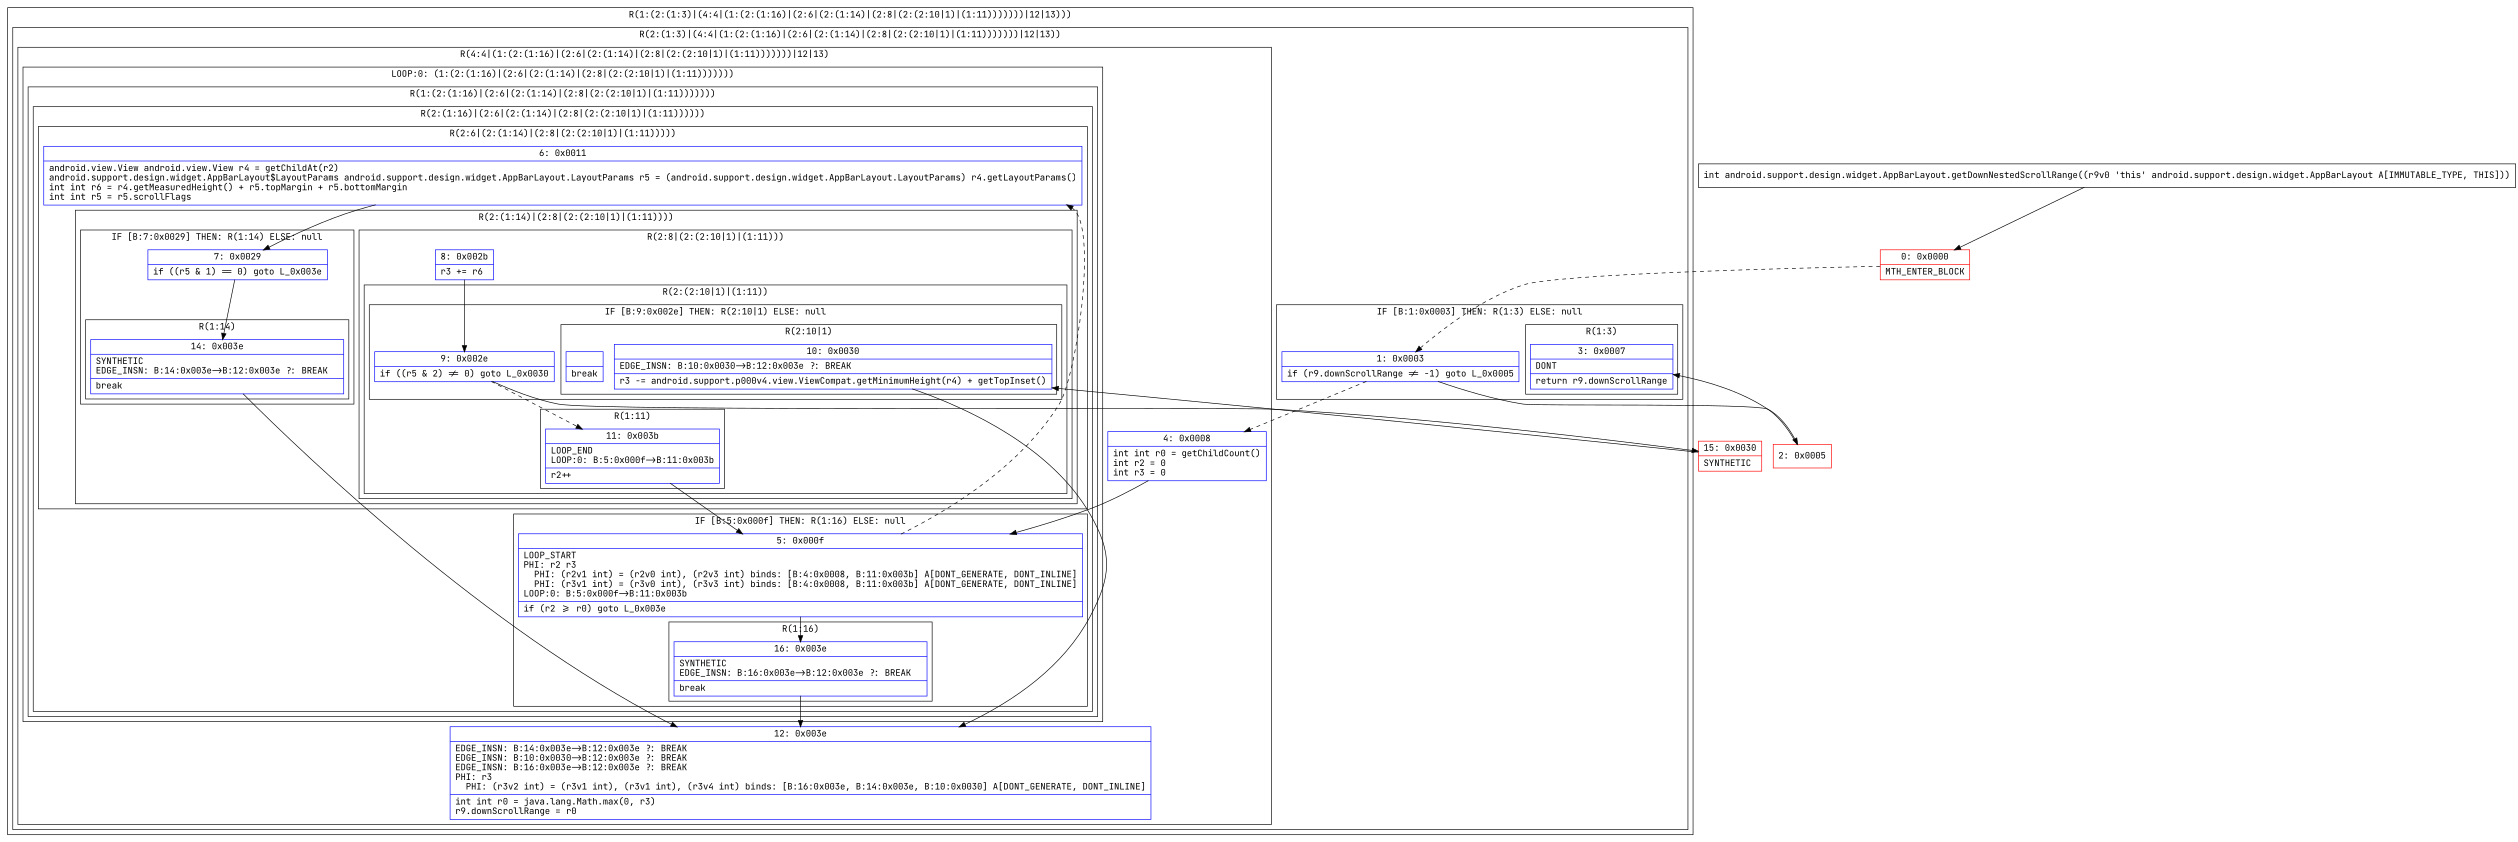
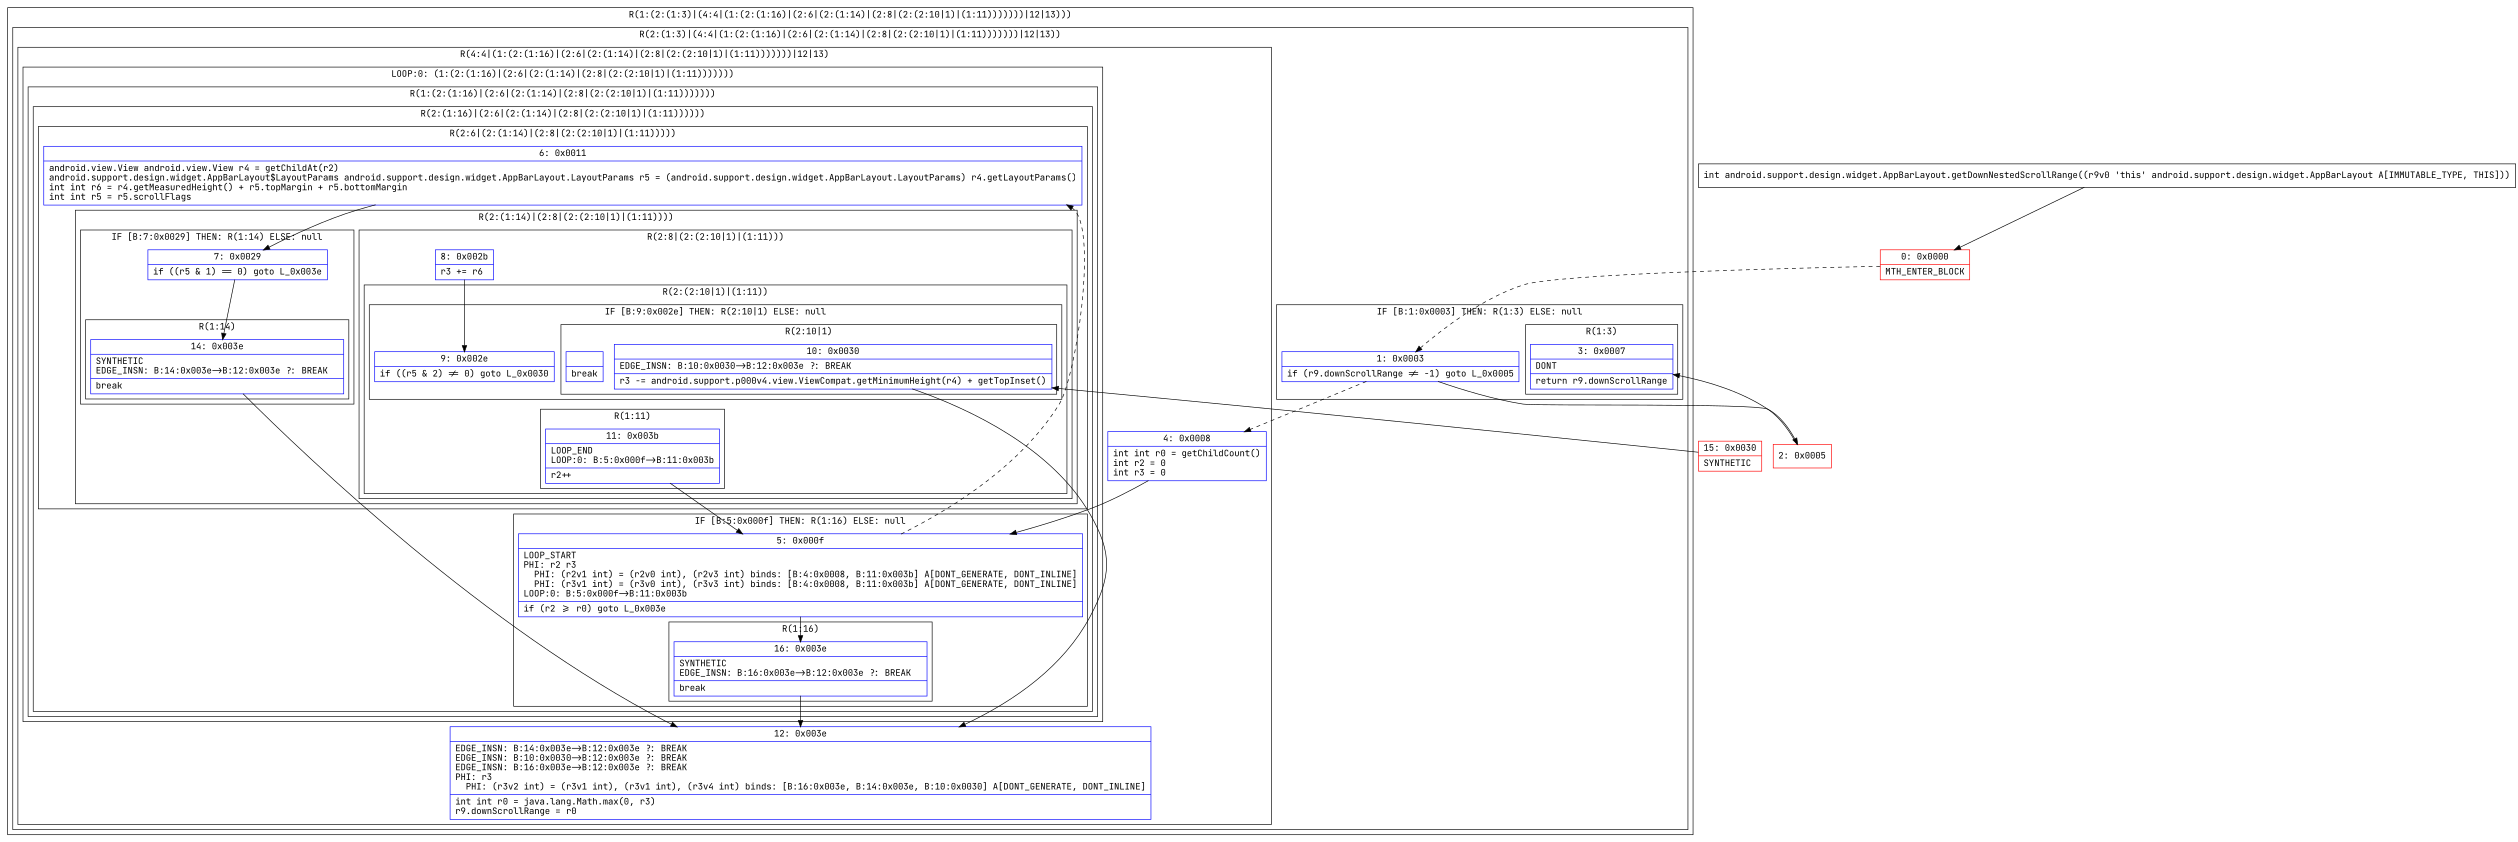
(534, 404) -> none
(1061, 409) -> none
